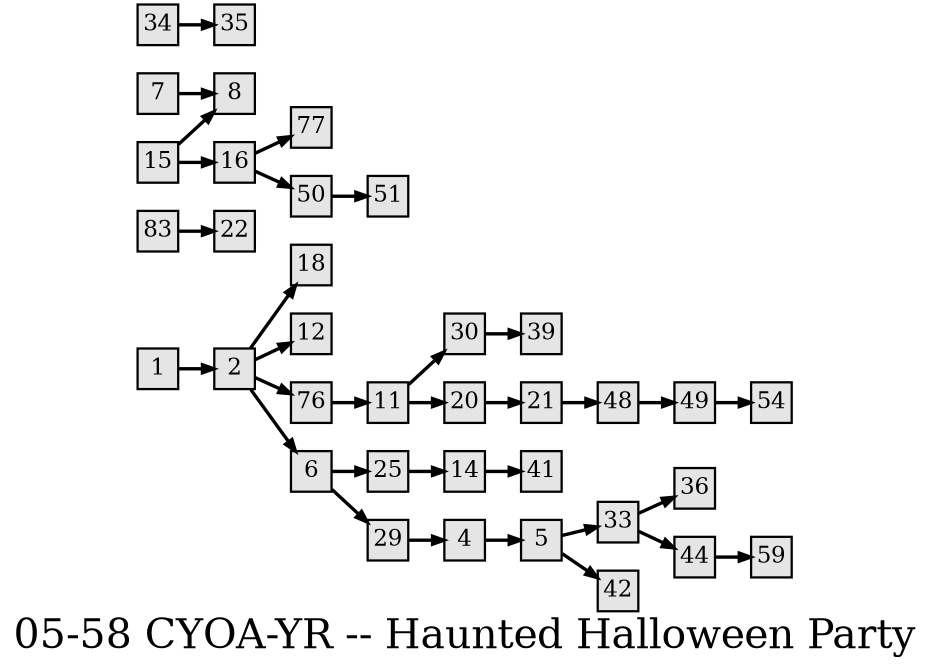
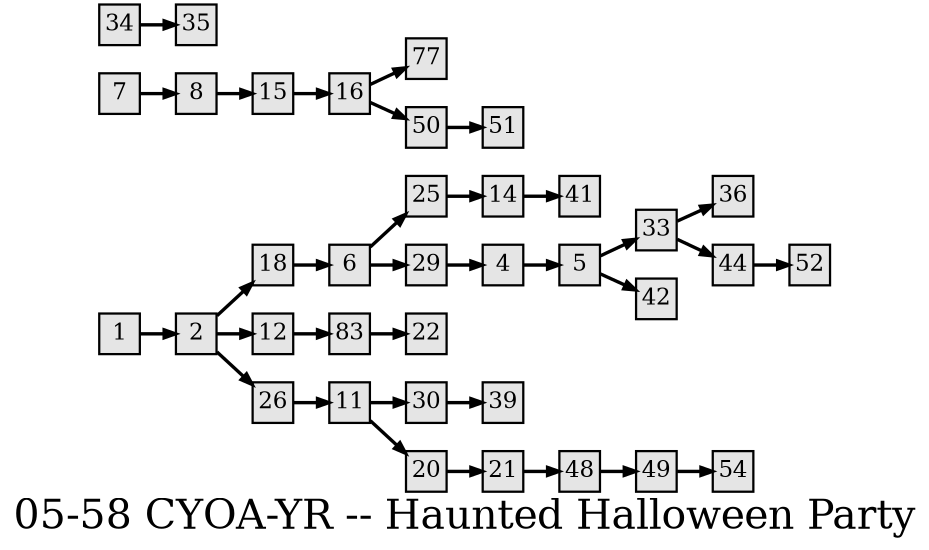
(192, 132) -> (229, 94)
none -> (306, 334)
(311, 403) -> (273, 403)
(270, 416) -> (306, 265)
(771, 557) -> (810, 265)
